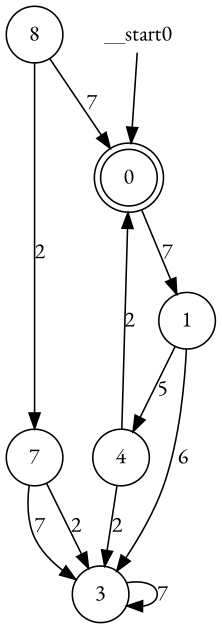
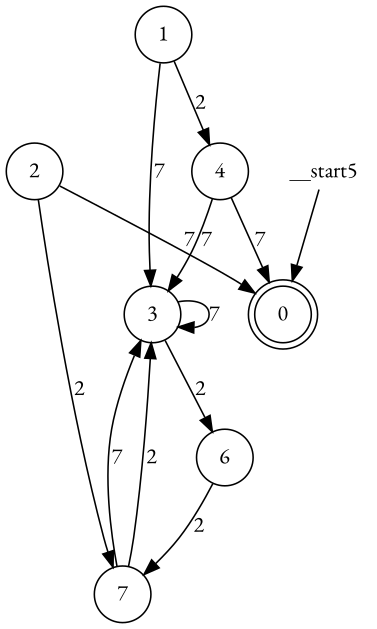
(35, 35) -> (35, 171)
(138, 35) -> (324, 171)
(156, 245) -> none
(130, 321) -> (260, 240)
(163, 389) -> (200, 103)
(183, 458) -> (160, 171)
none -> (225, 458)
(117, 526) -> (207, 240)
